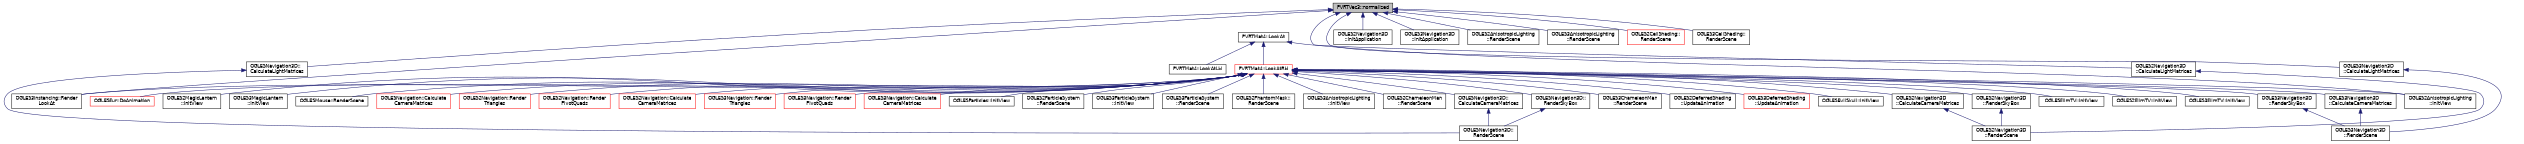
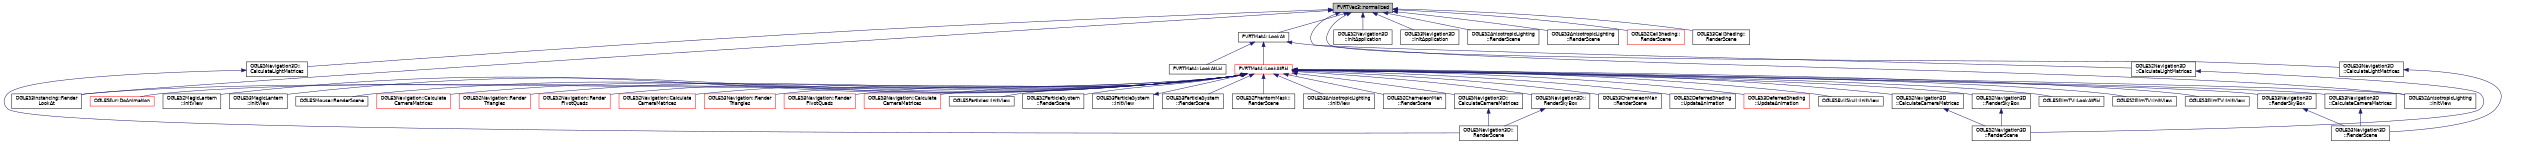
none -> (1311, 23)
(1190, 85) -> (1203, 84)
(2071, 101) -> (2071, 101)
